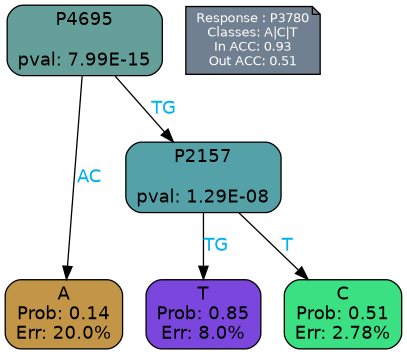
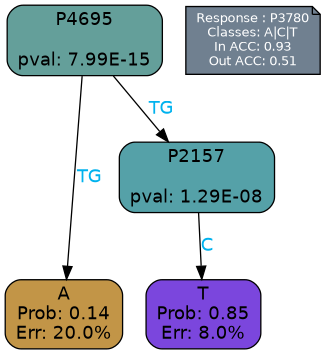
(89, 177) -> (89, 177)
(216, 246) -> (207, 246)
(343, 314) -> none
